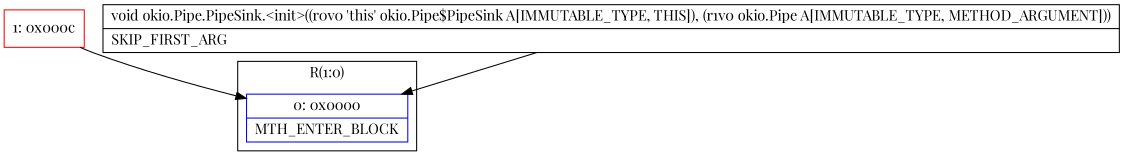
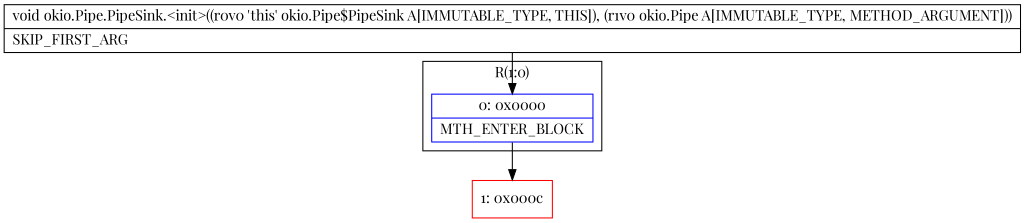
(157, 74) -> (512, 157)
